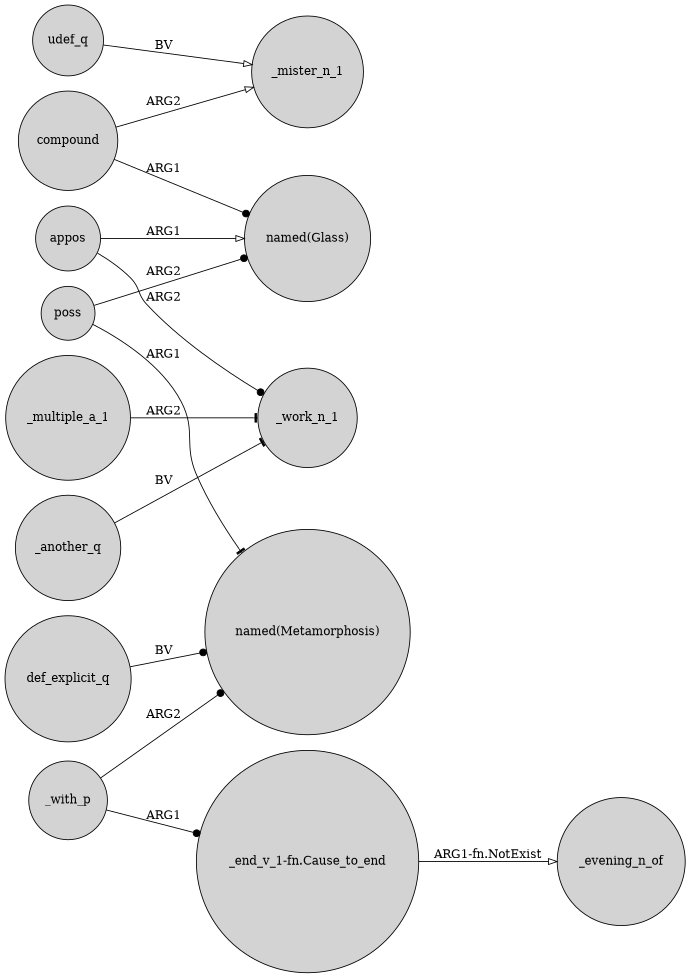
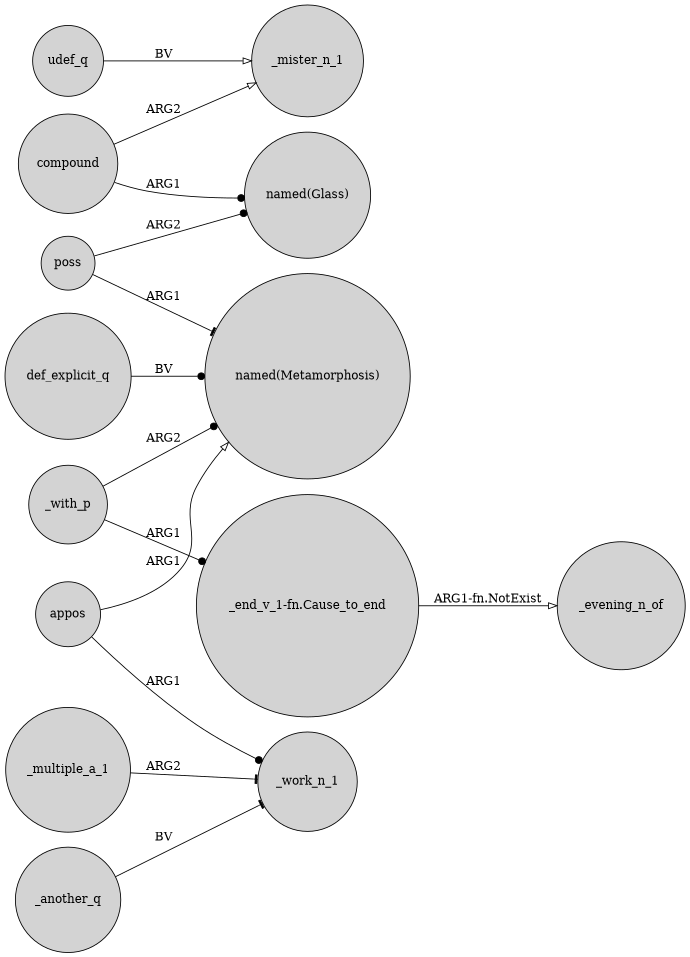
(168, 238) -> (191, 546)
(164, 298) -> (164, 682)
